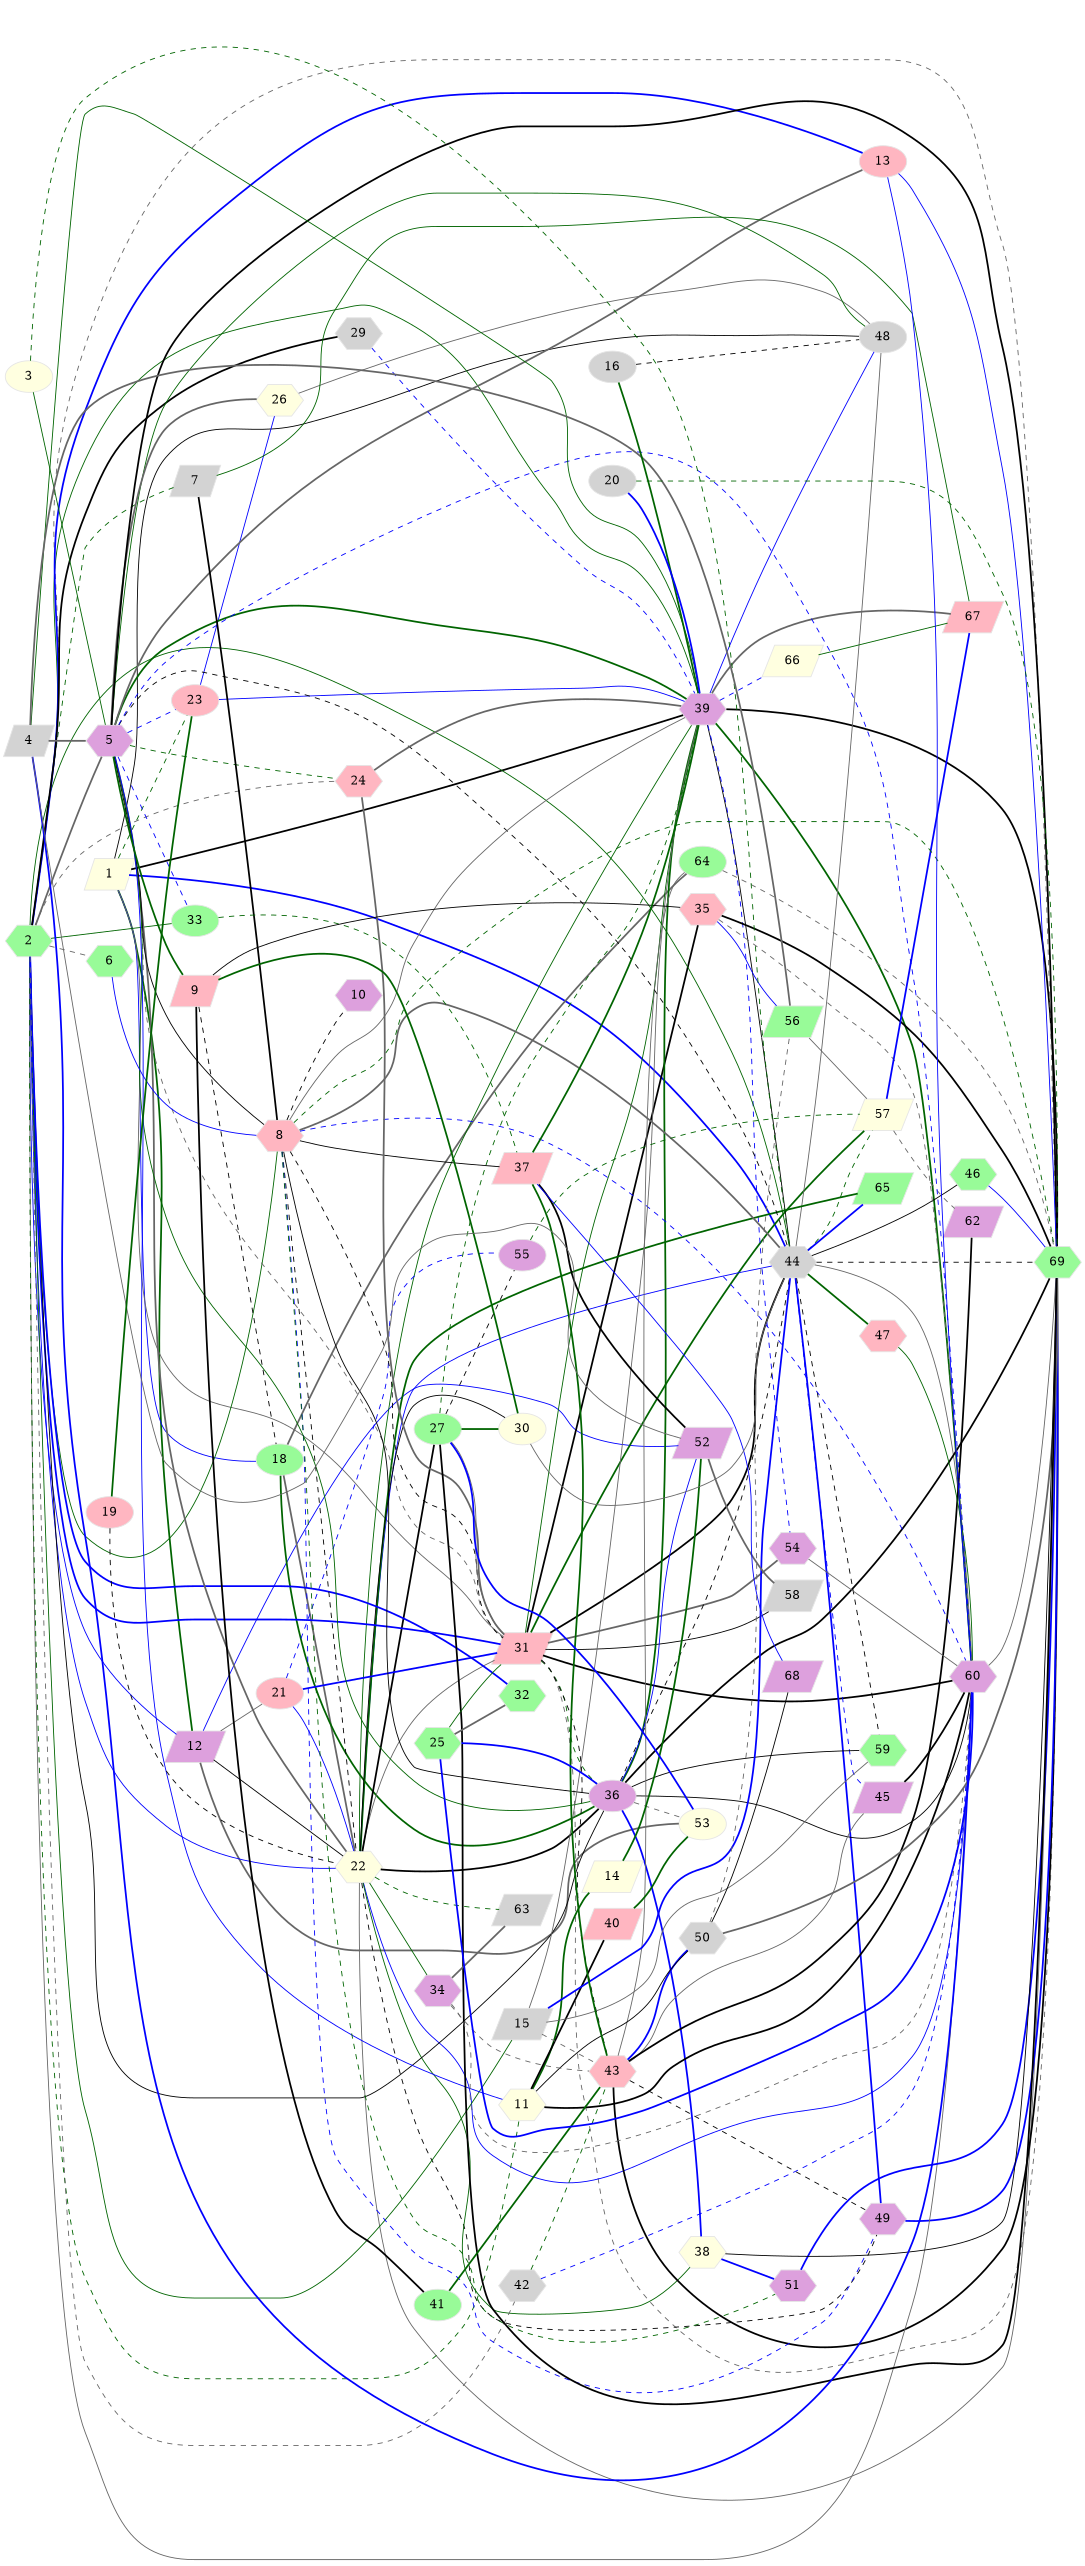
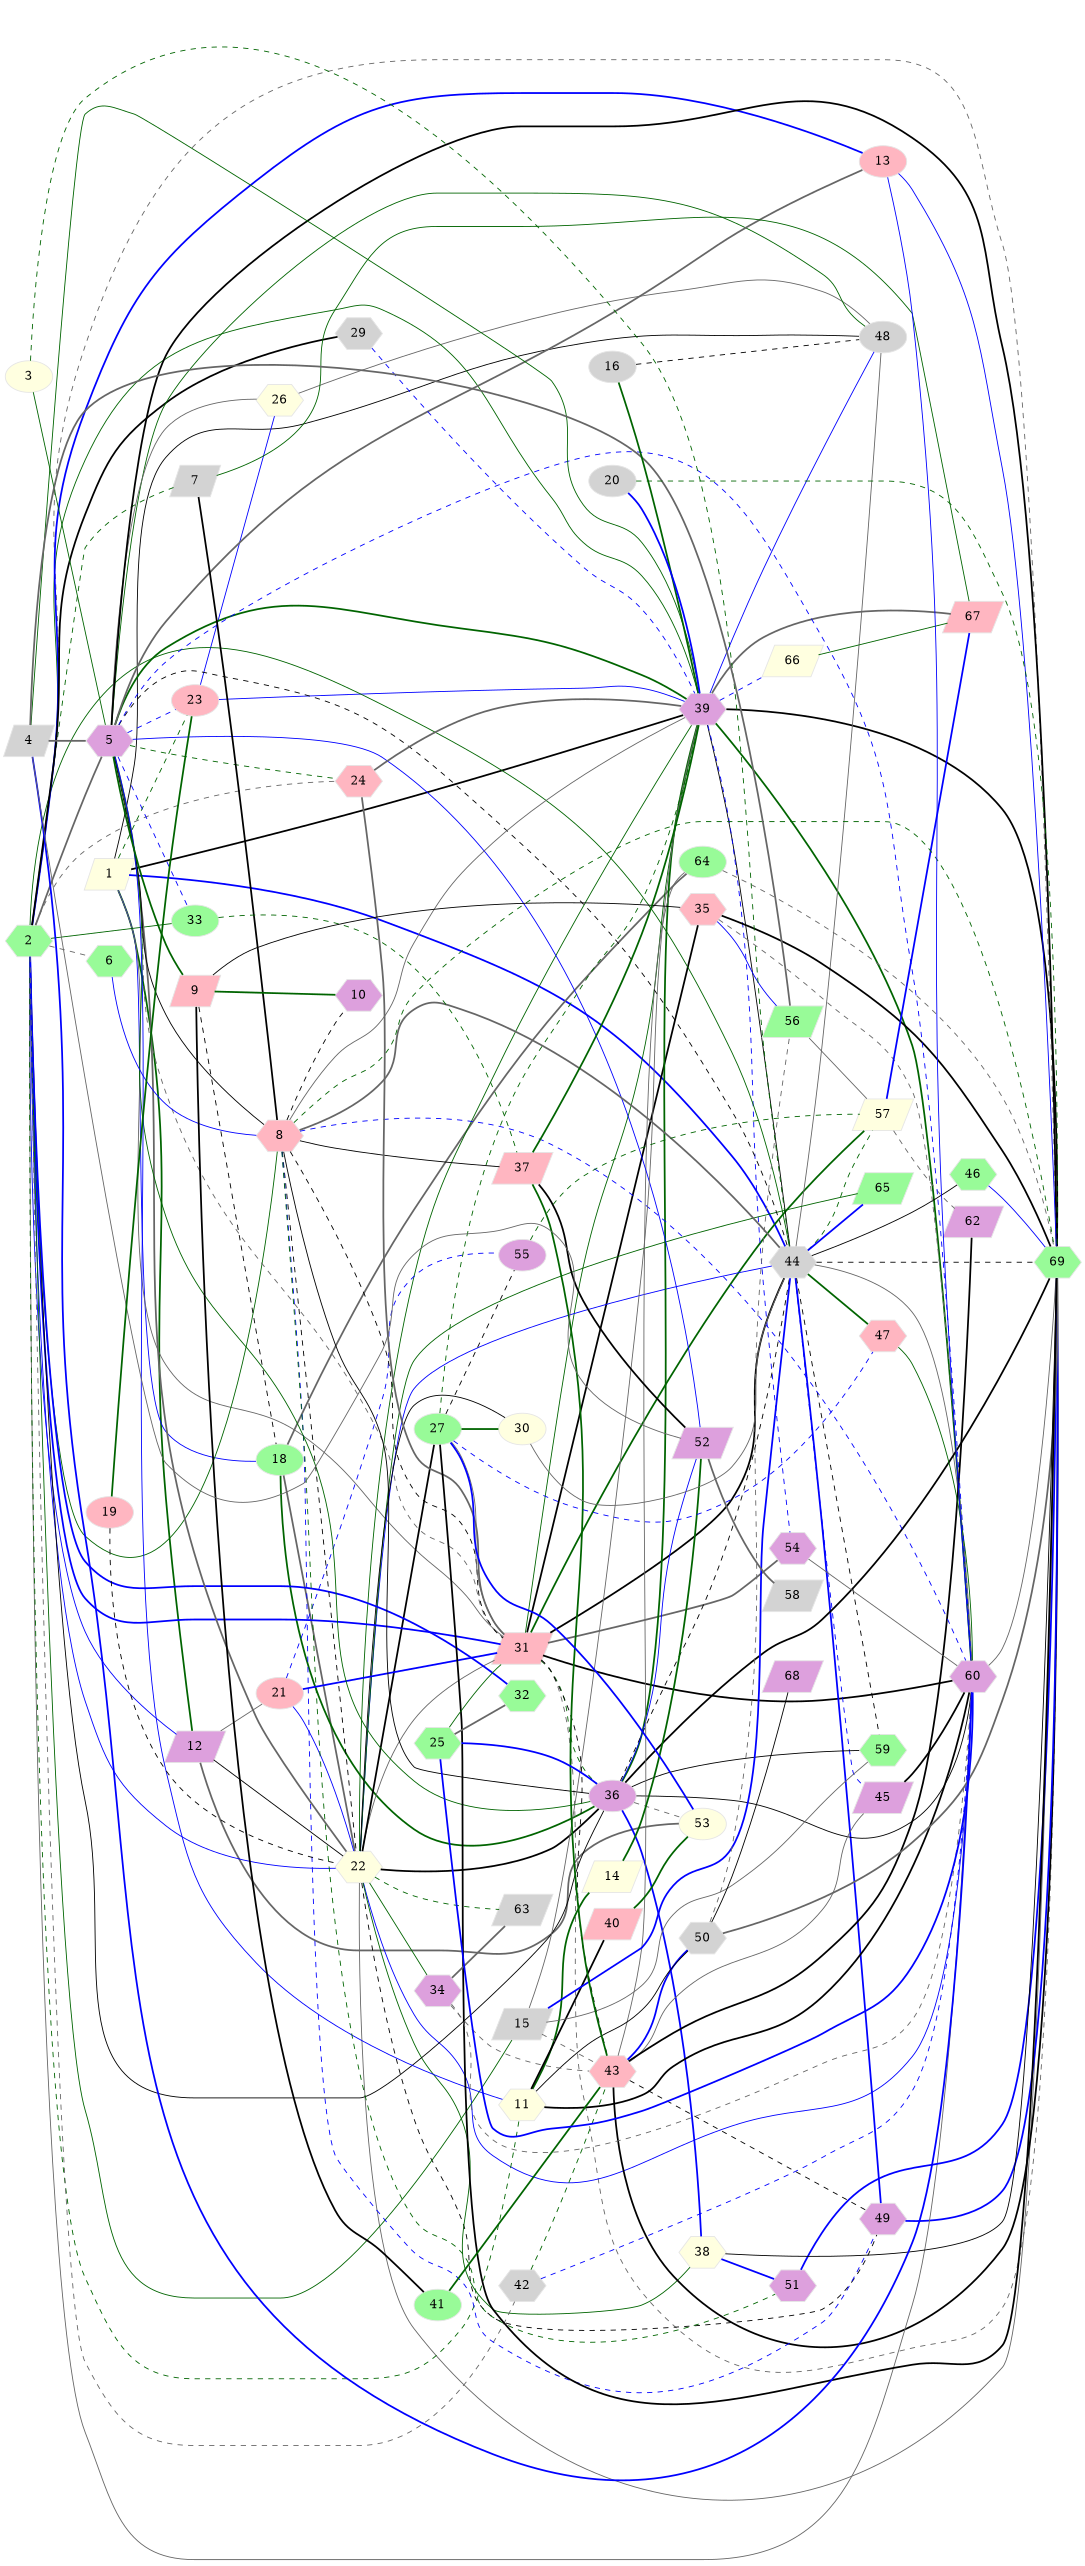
(159, 439) -> (159, 439)
(438, 1106) -> (275, 993)
(412, 1368) -> (412, 1368)
(716, 1396) -> none
(359, 1445) -> (549, 947)
none -> (688, 1517)
(665, 1643) -> none
